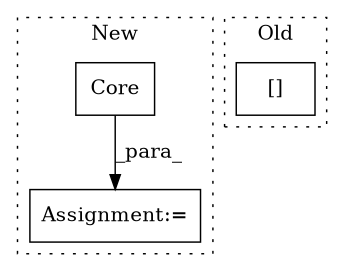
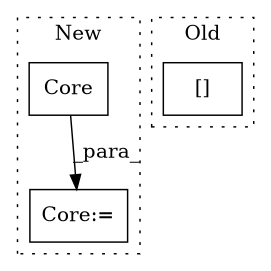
(115, 216) -> (79, 216)
